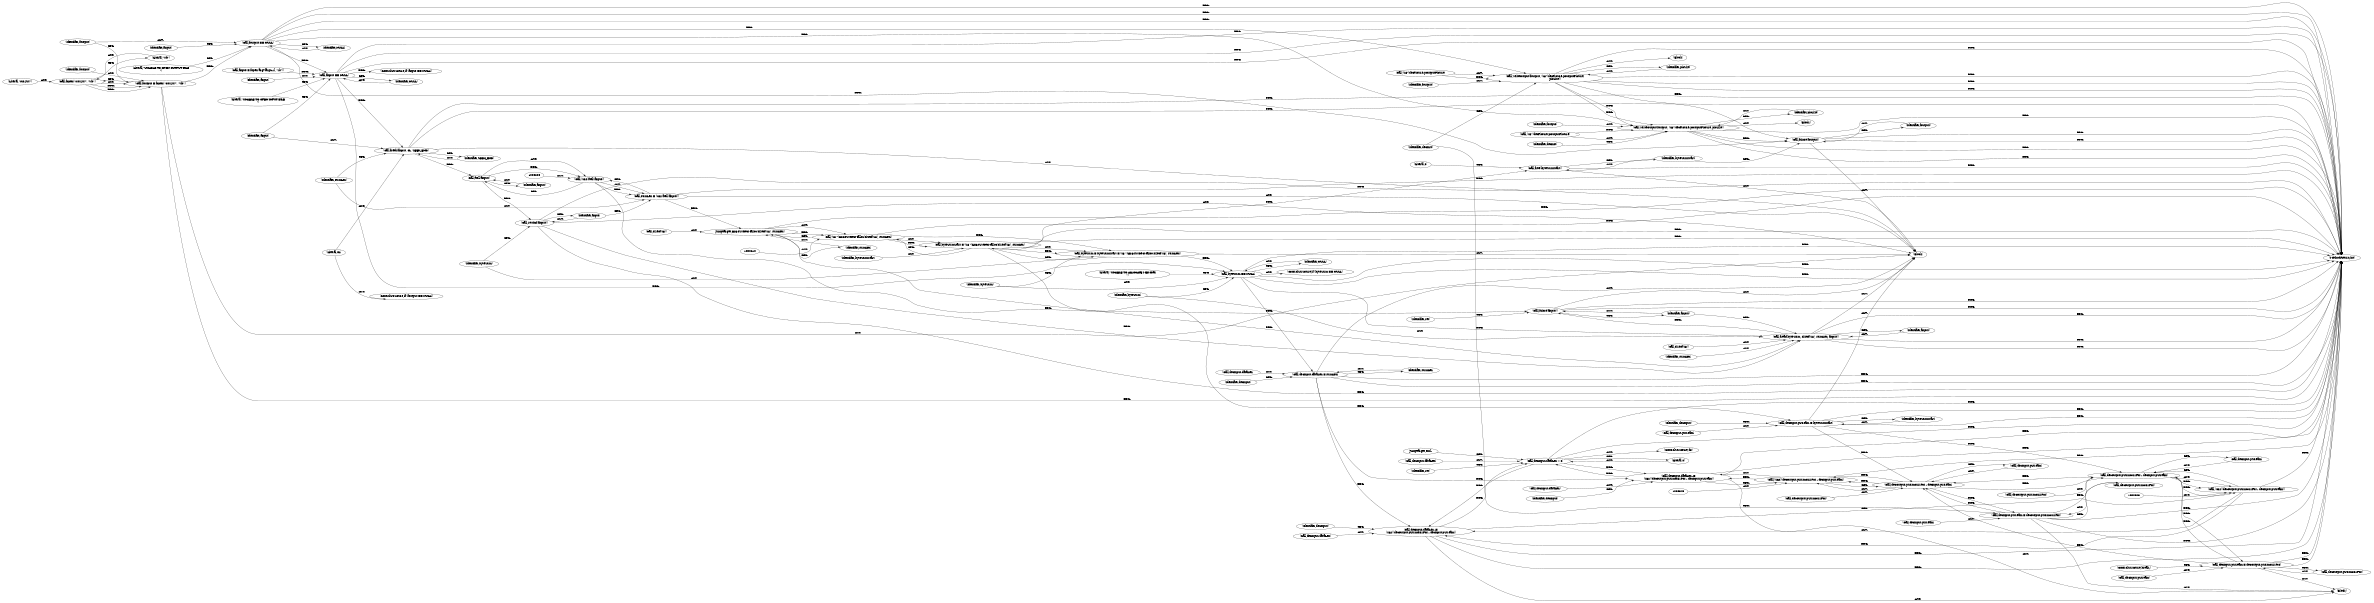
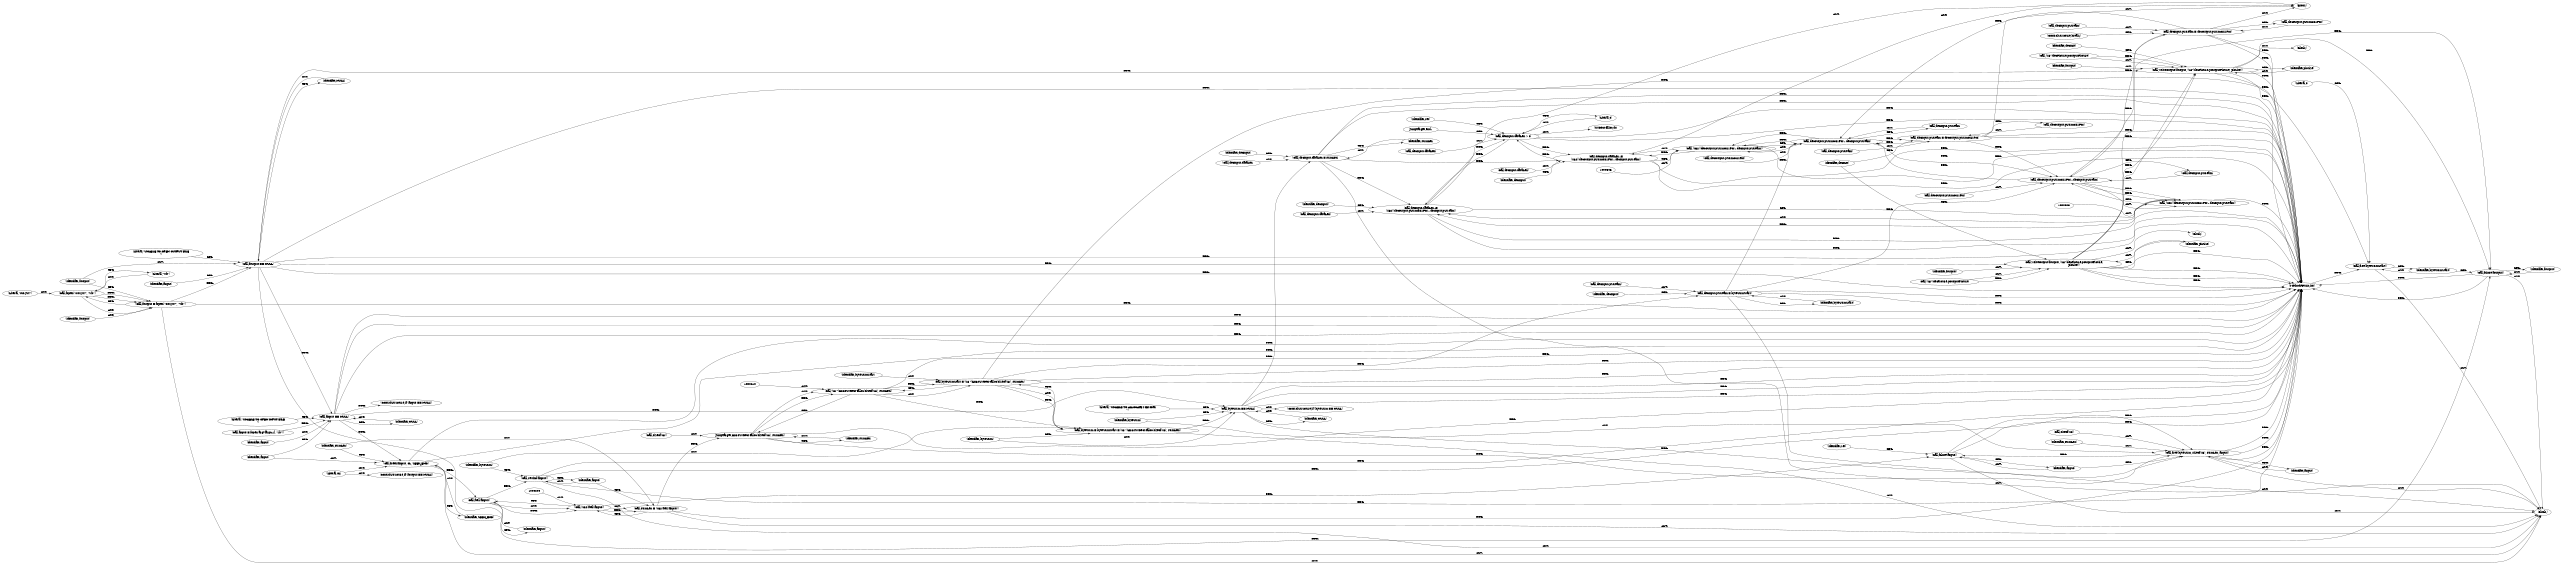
(1986, 167) -> (2334, 276)
(1806, 337) -> (2197, 453)
(1678, 450) -> (1606, 128)
